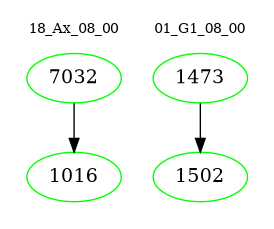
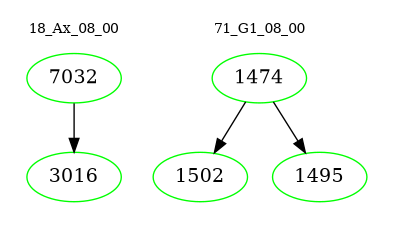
(200, 30) -> (260, 30)
(200, 78) -> (259, 78)
(74, 177) -> (74, 177)
none -> (320, 177)
